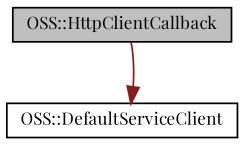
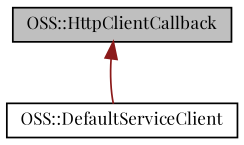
(133, 64) -> (111, 81)
